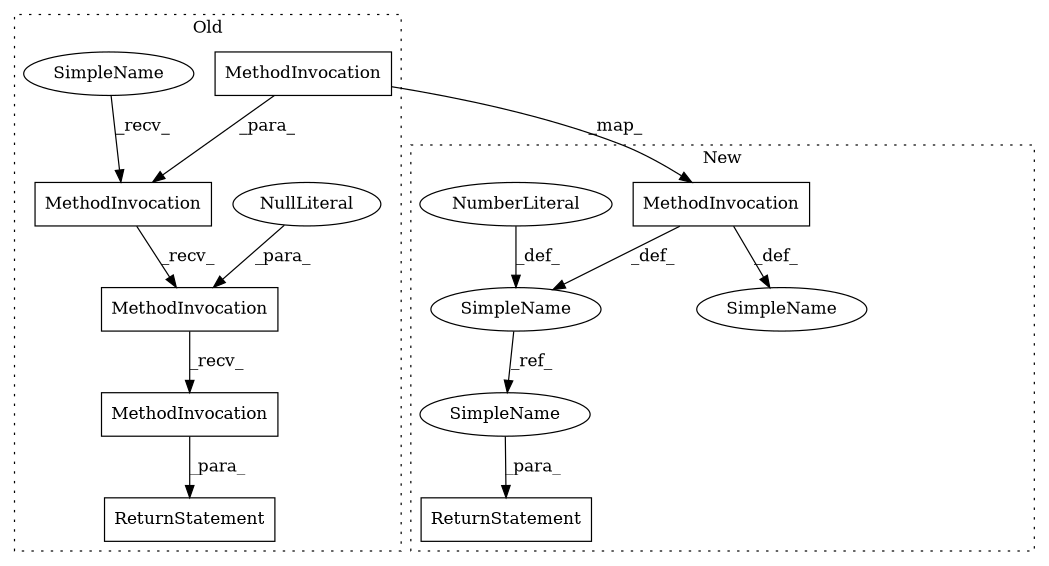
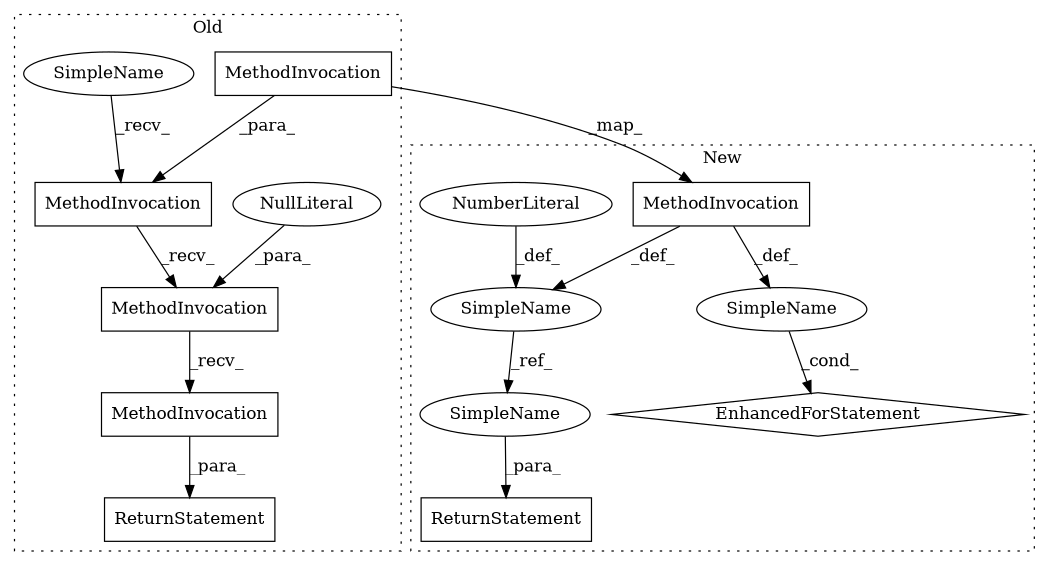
none -> (818, 414)
